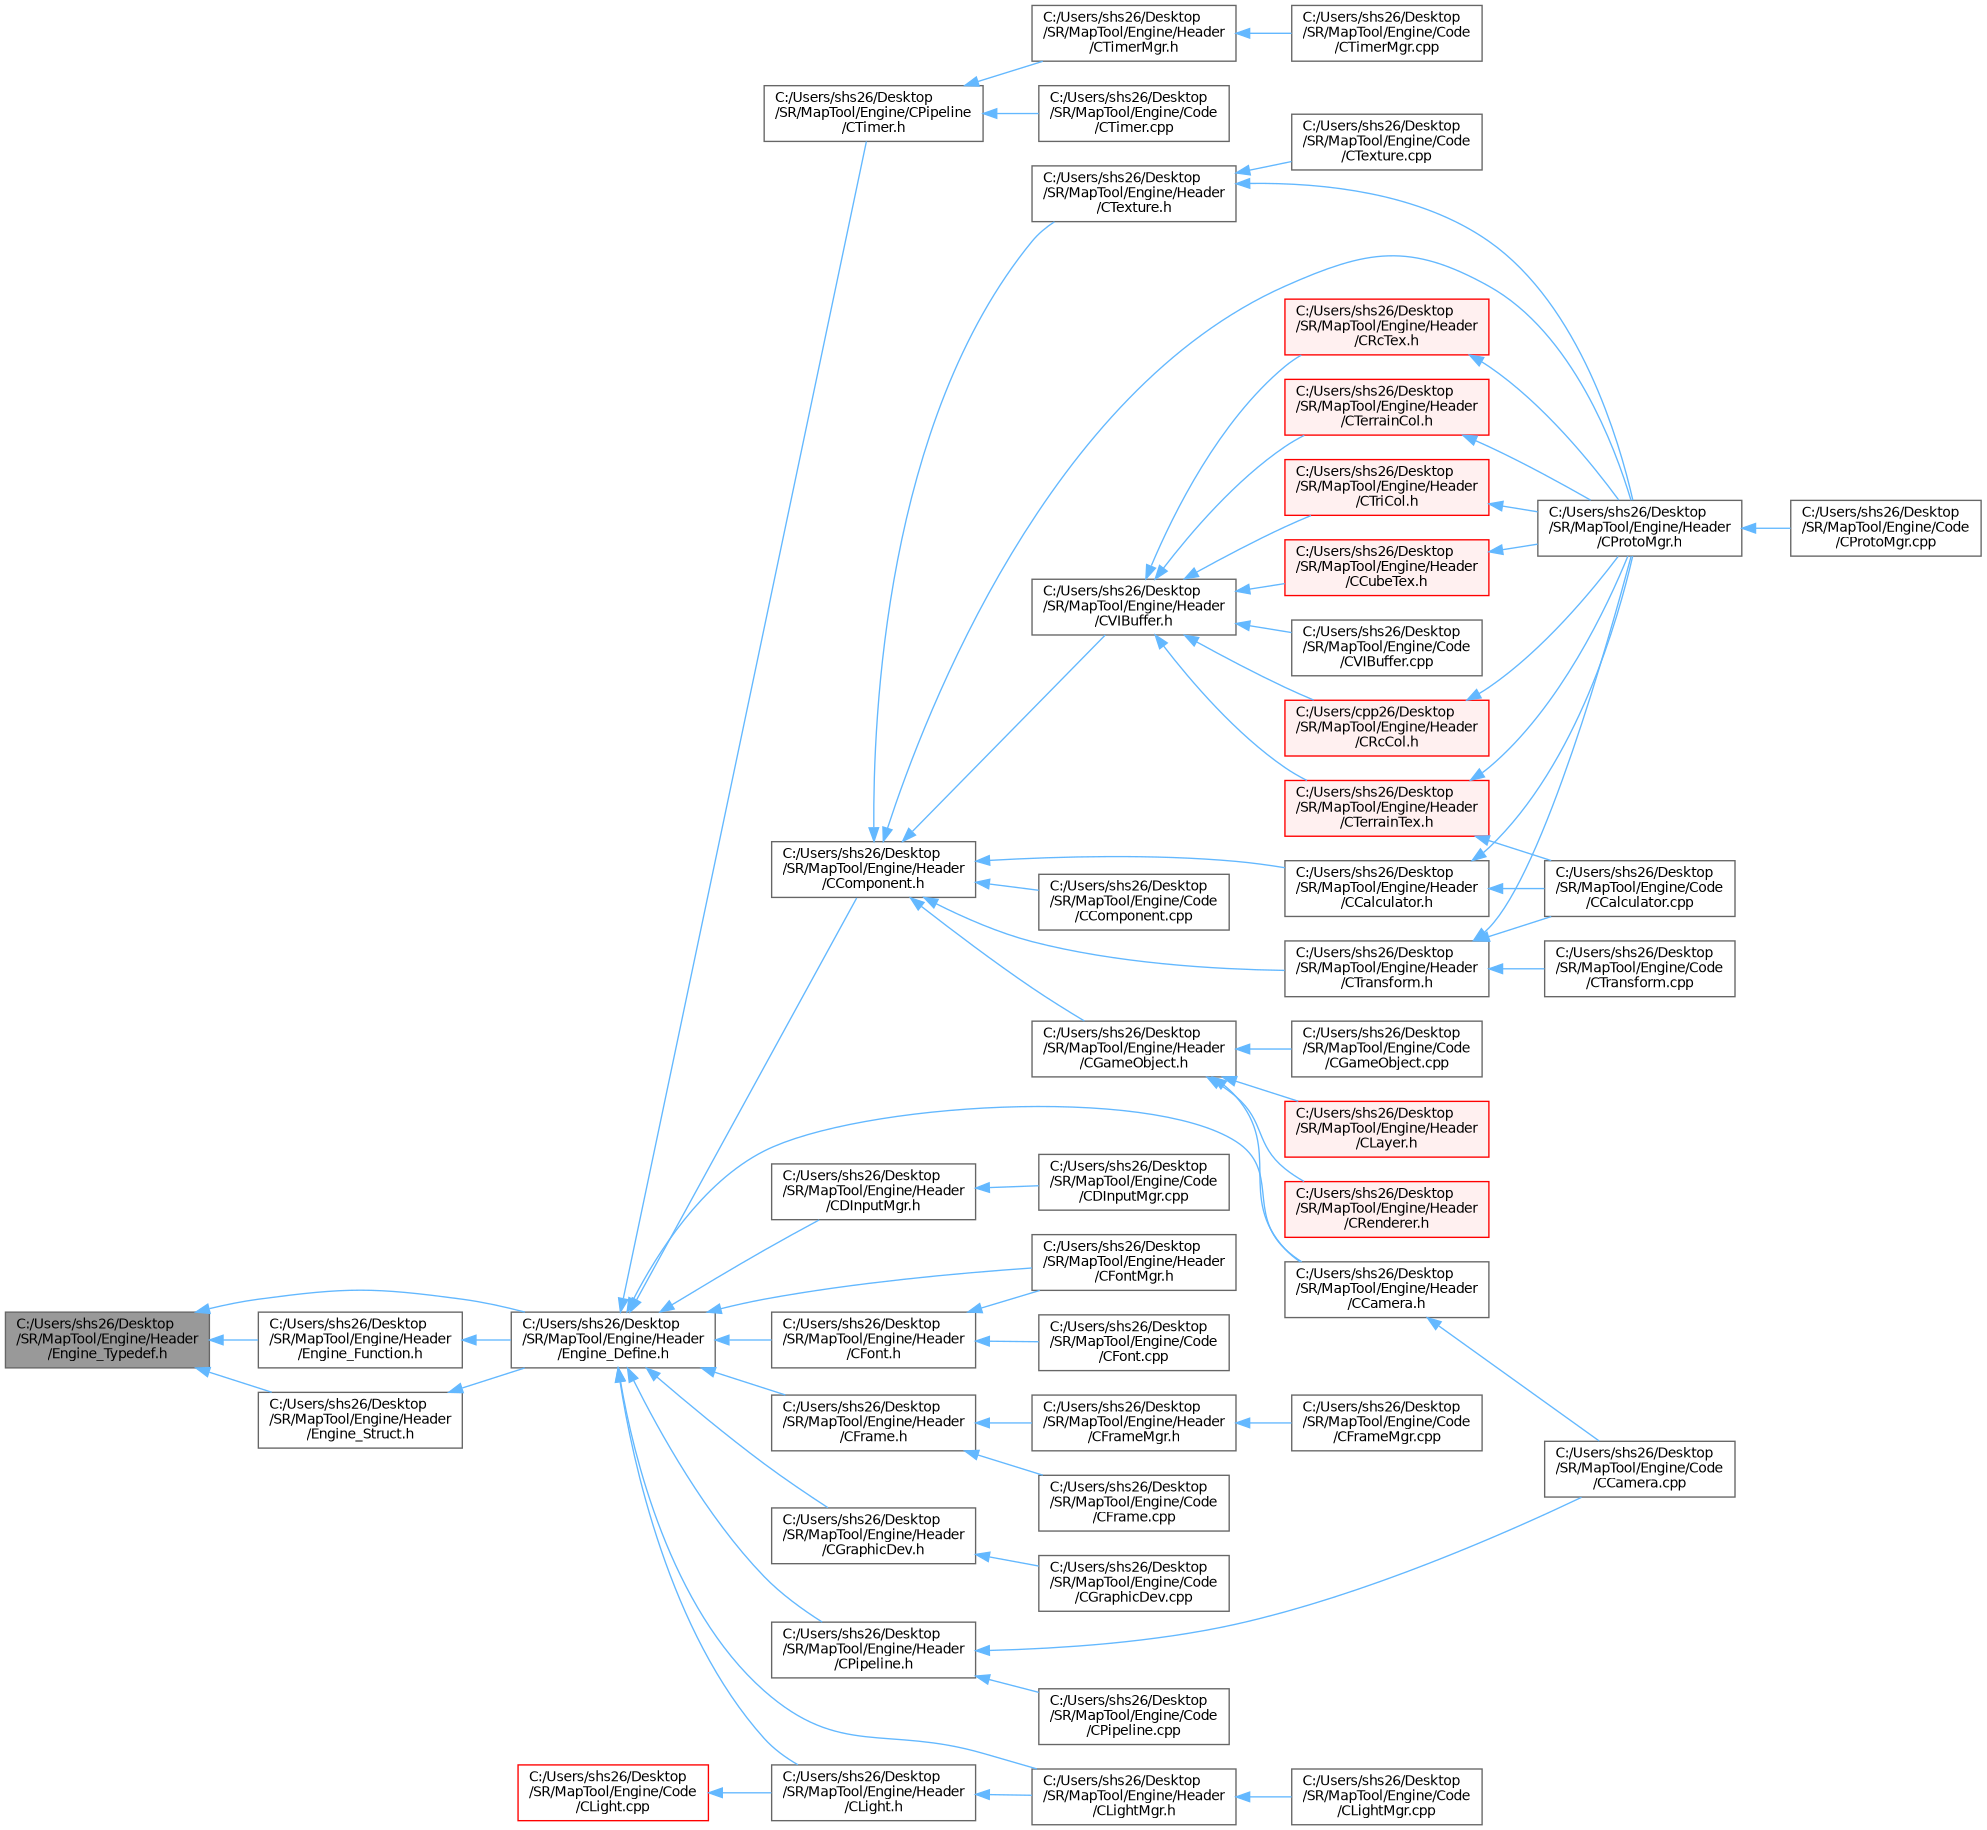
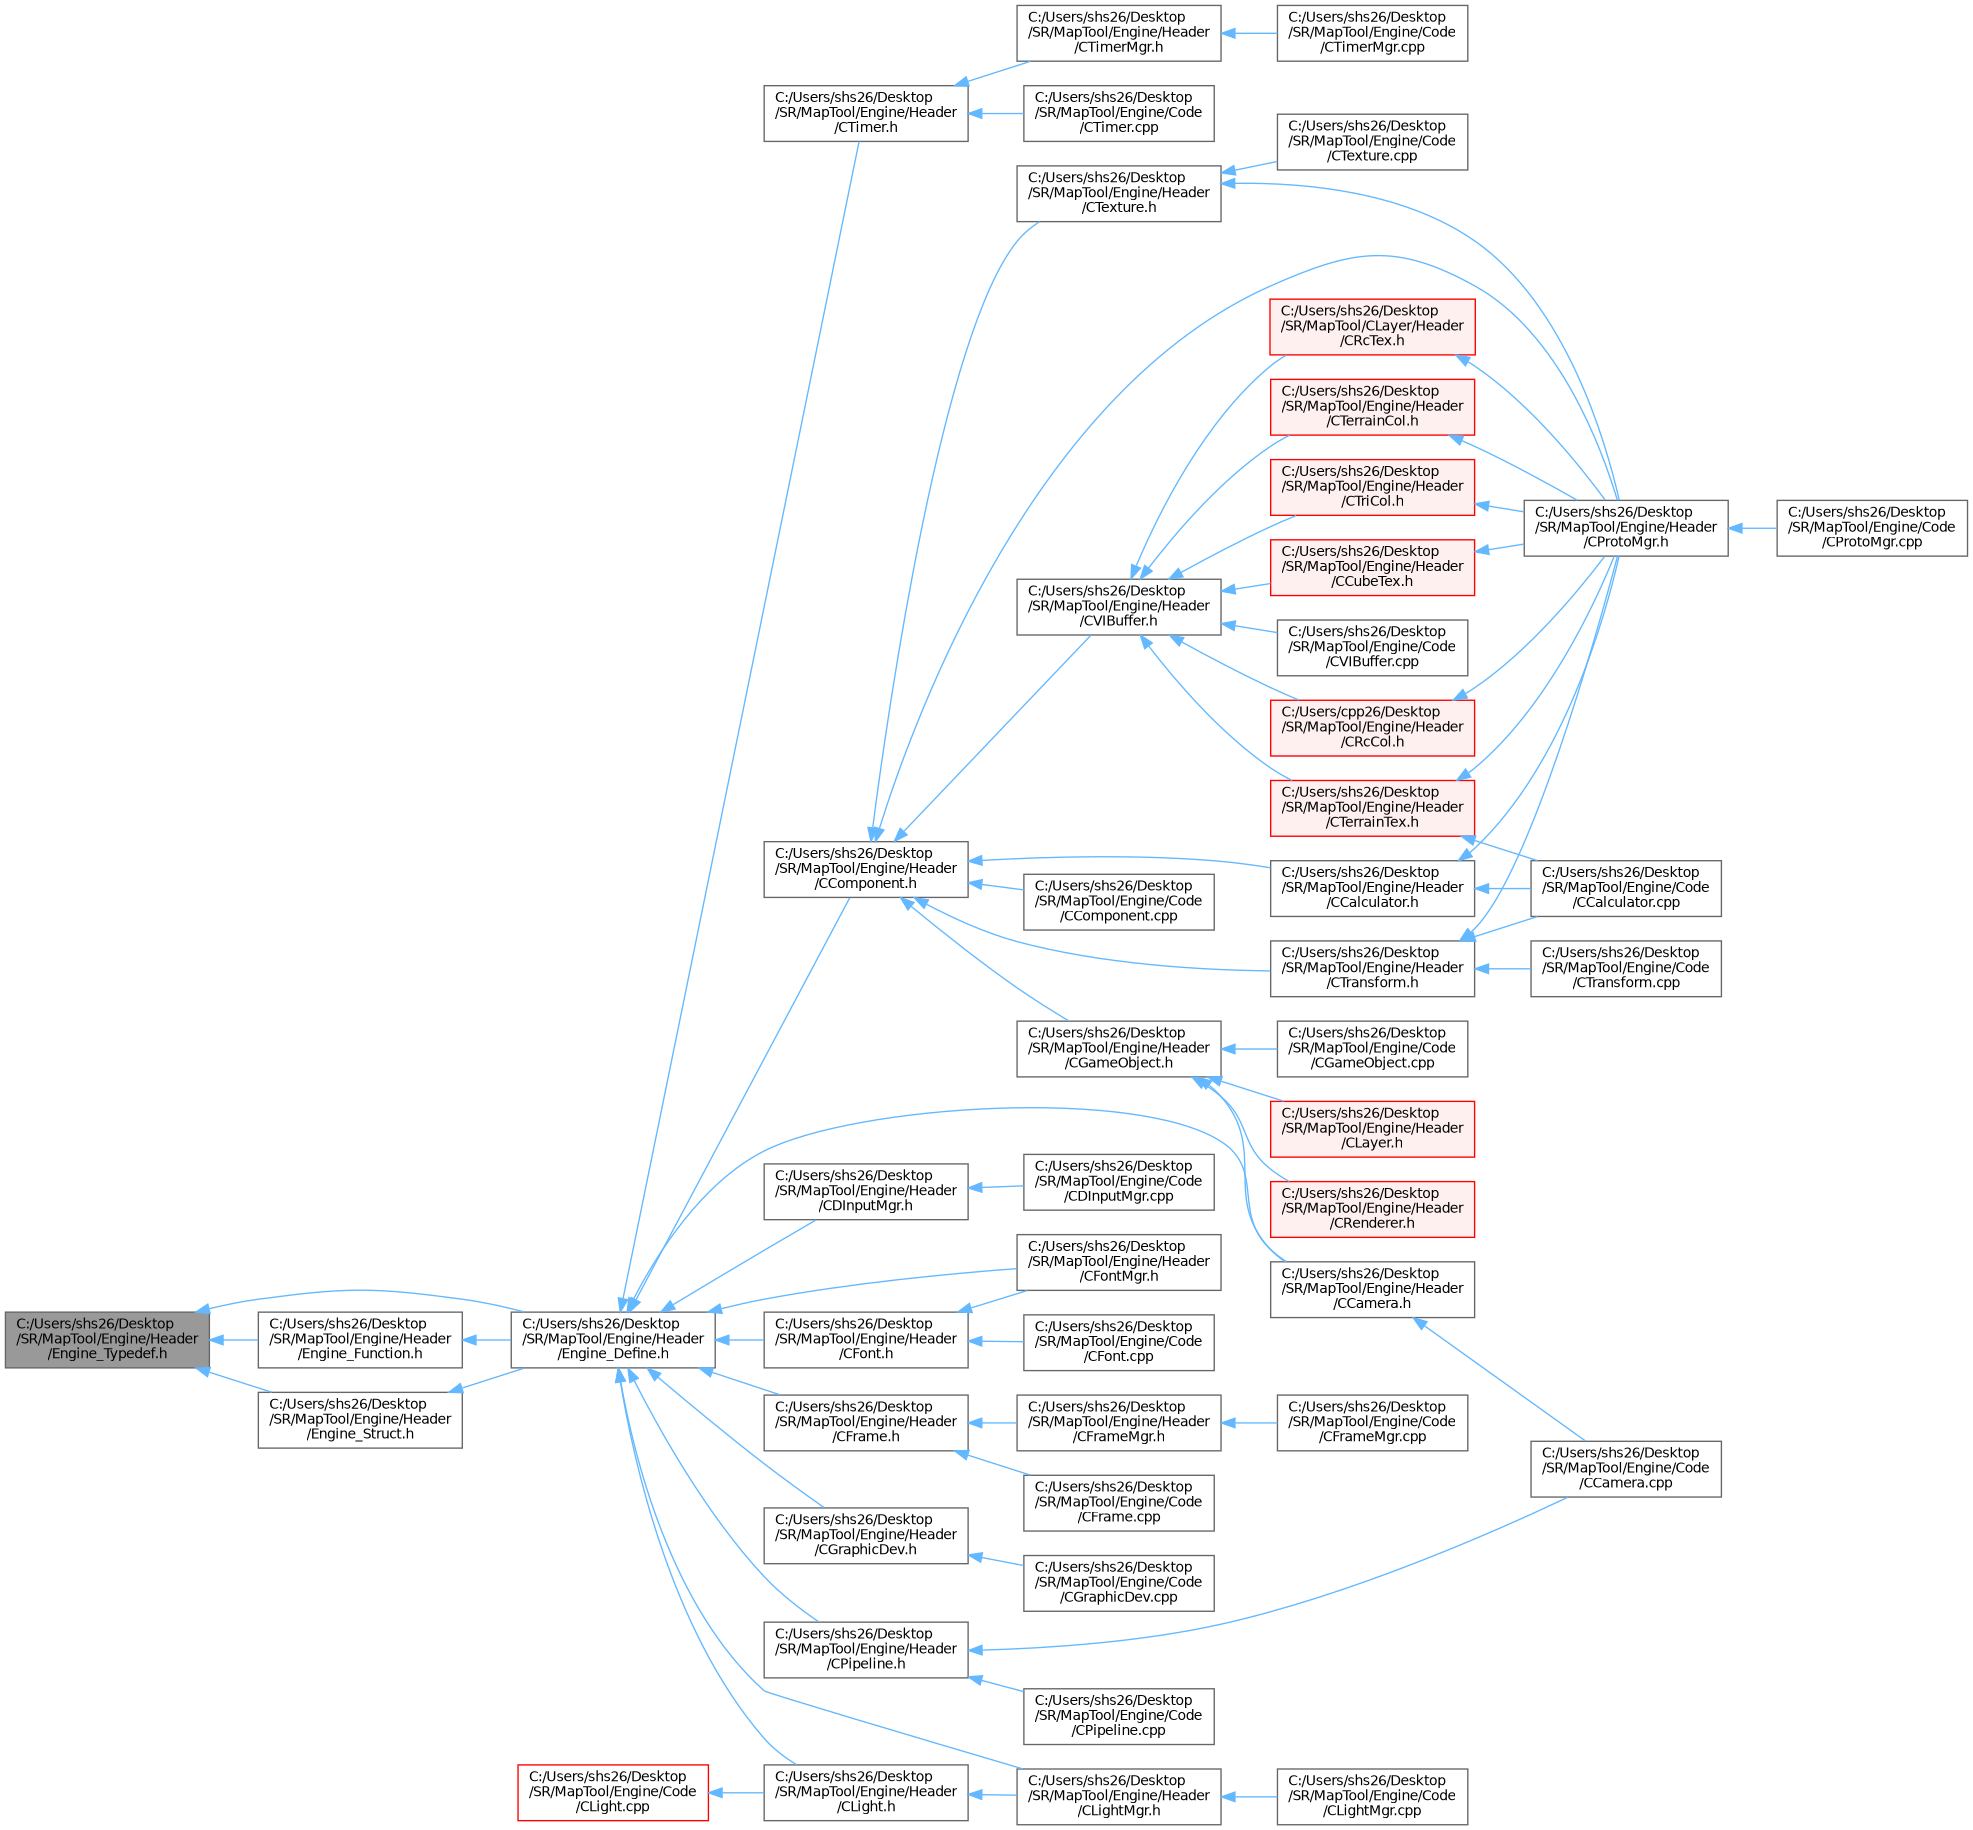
(874, 114) -> (866, 114)
(1387, 327) -> (1373, 327)
